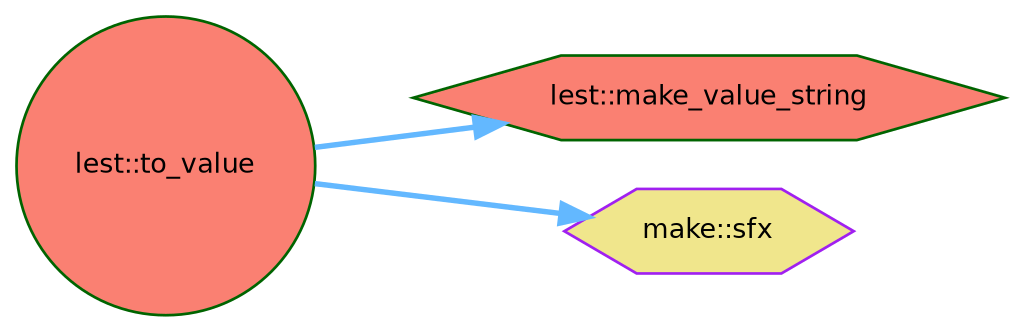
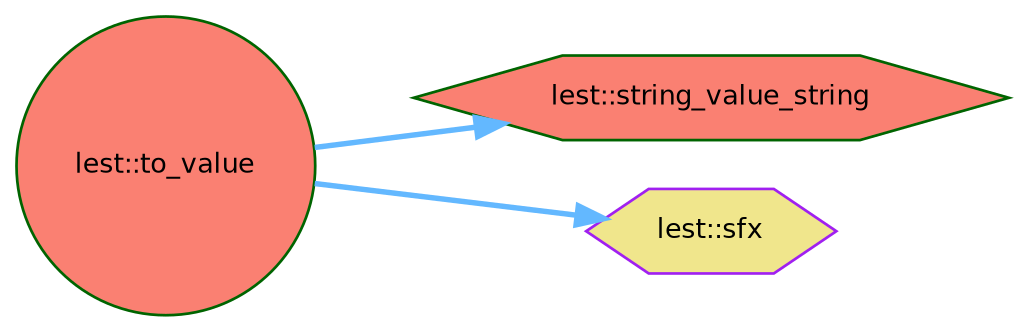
(709, 98) -> (711, 98)
(709, 231) -> (711, 231)
